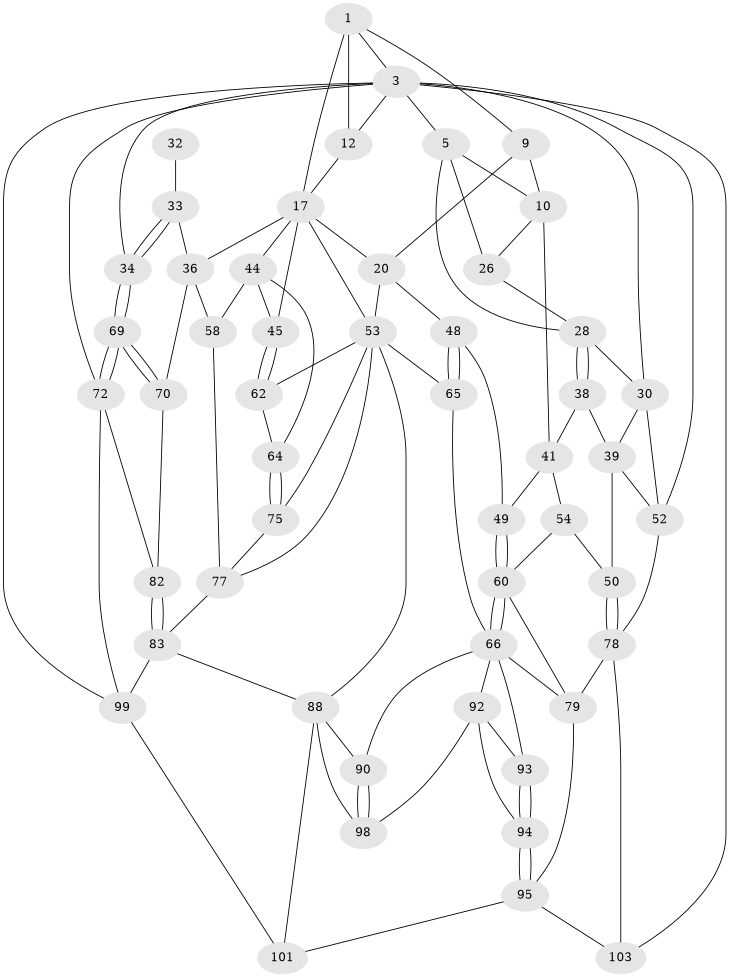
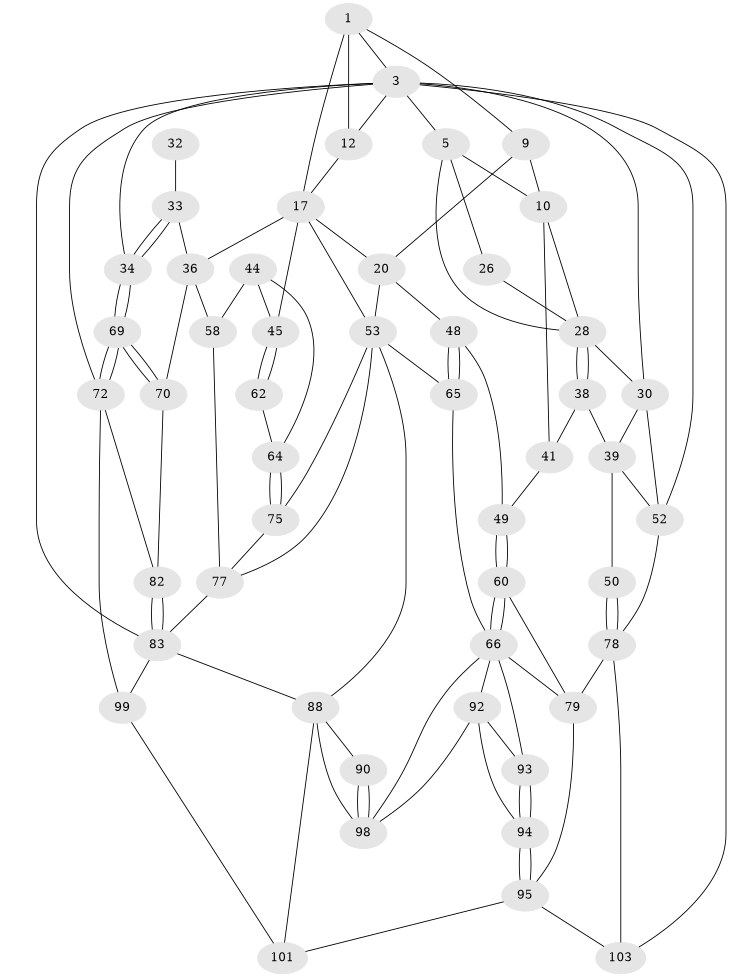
(277, 238) -> none
(515, 238) -> (563, 270)
(3, 261) -> (37, 248)
(320, 361) -> none
(564, 520) -> none
(404, 687) -> (421, 734)
